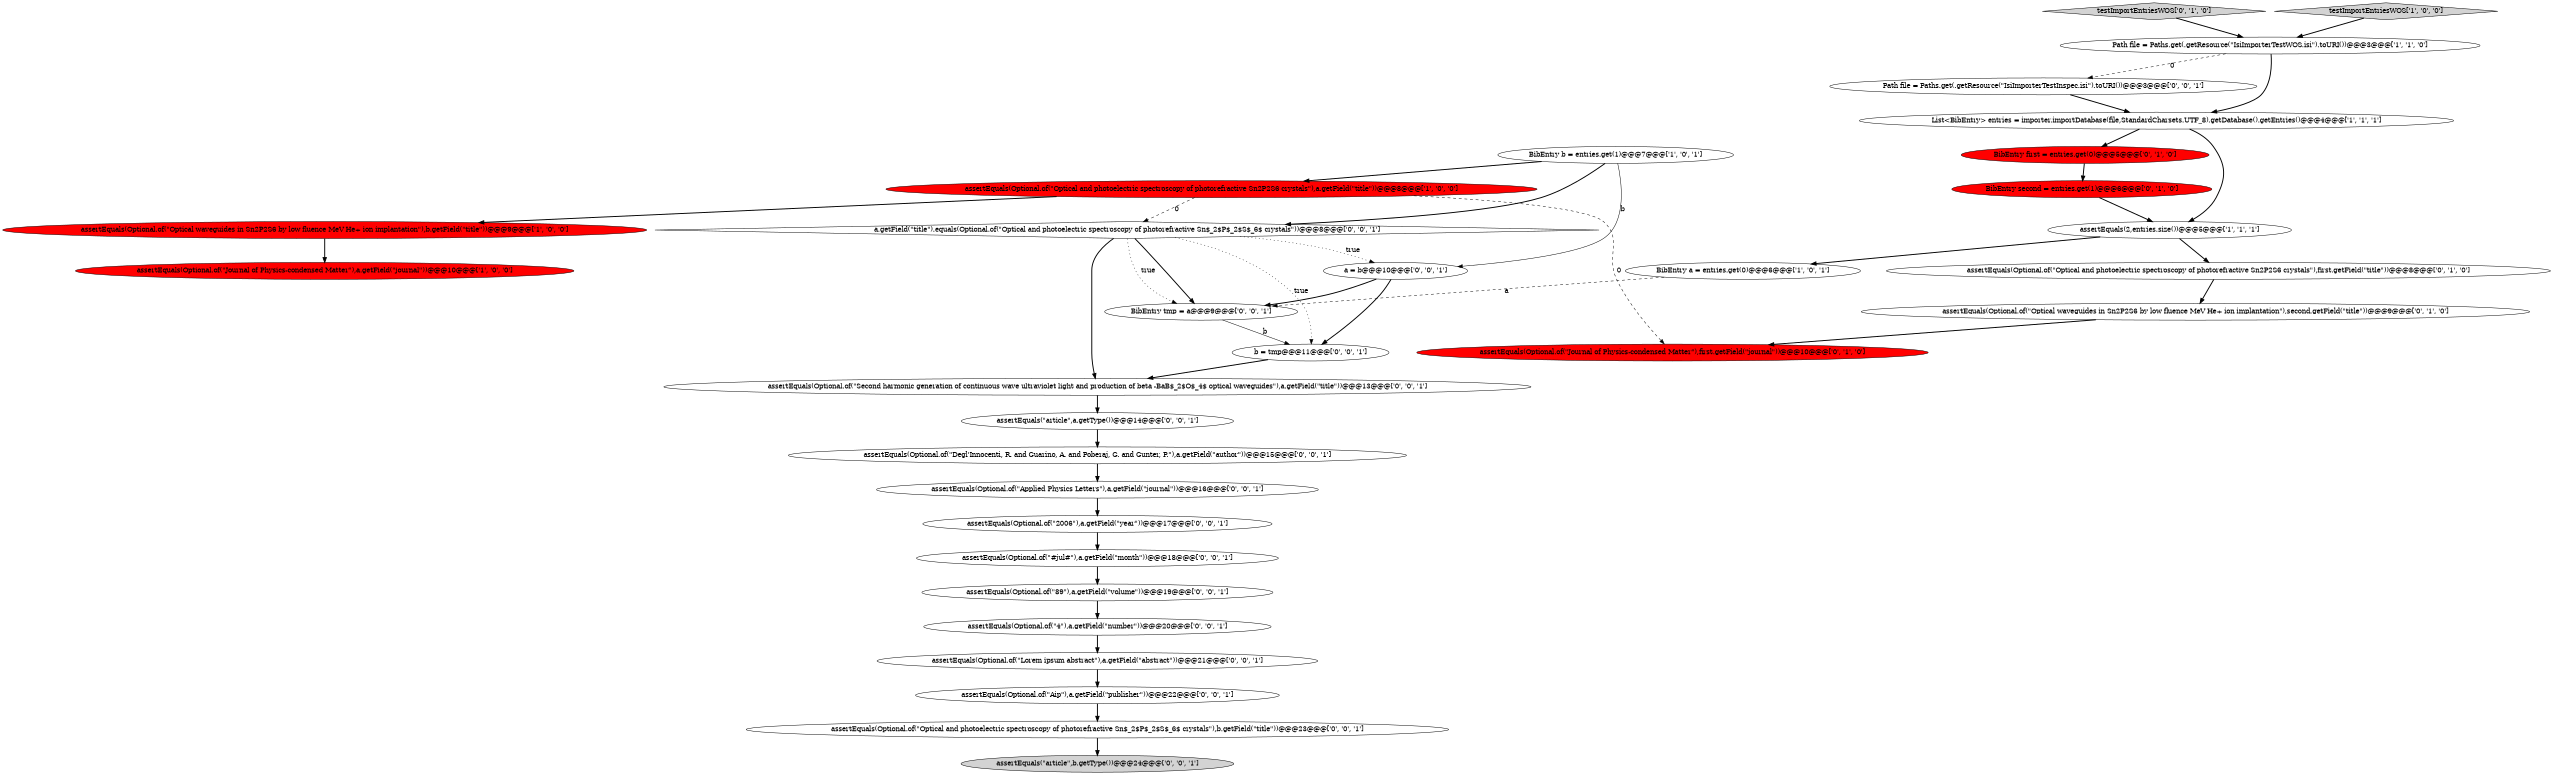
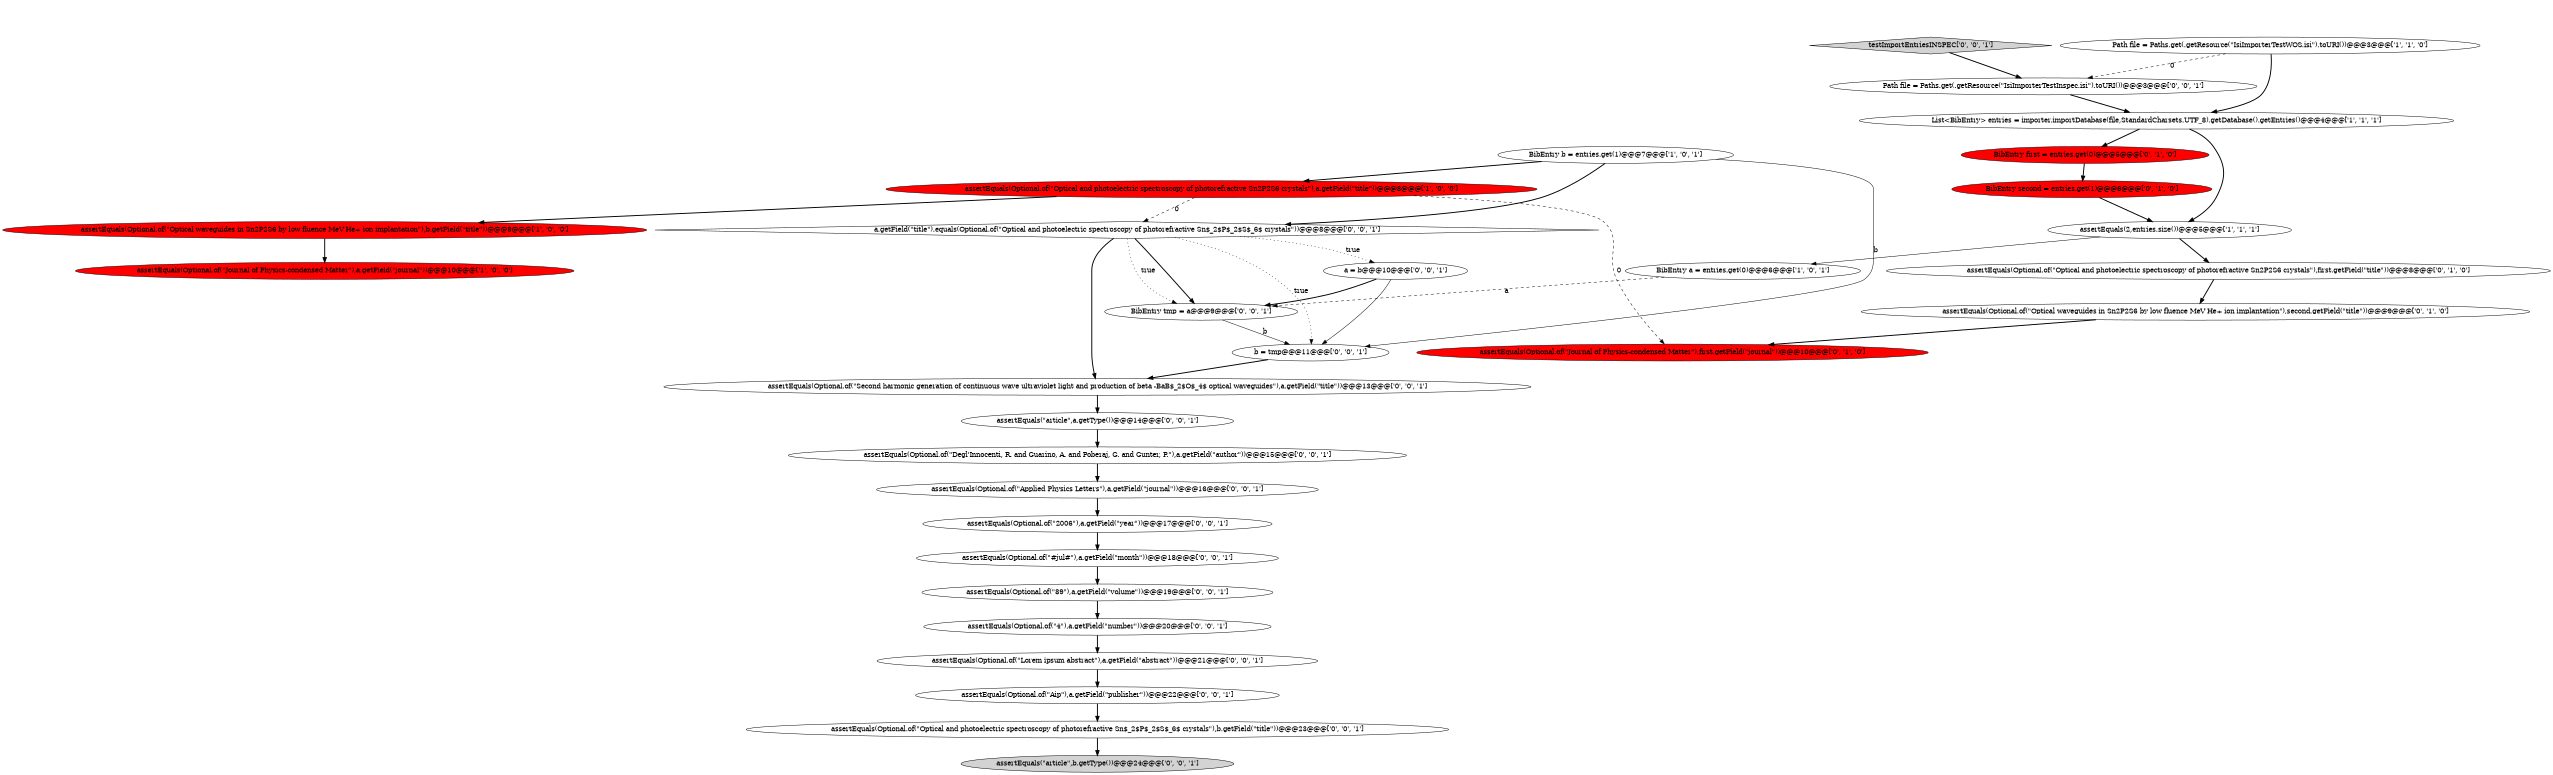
(2154, 11) -> none
(2386, 11) -> none
none -> (1931, 46)
(1574, 250) -> (1746, 302)
(1958, 250) -> (1958, 250)
(1361, 313) -> (1361, 313)
